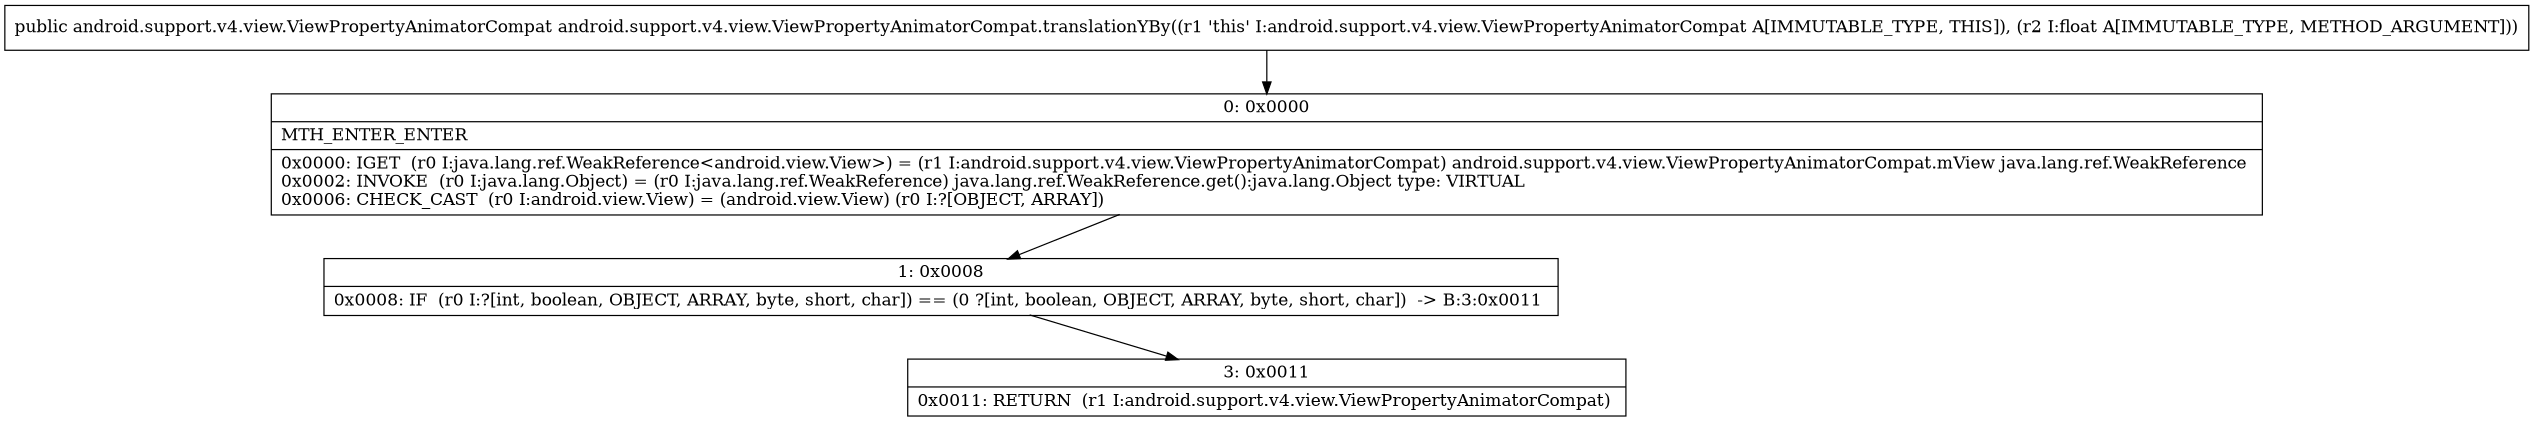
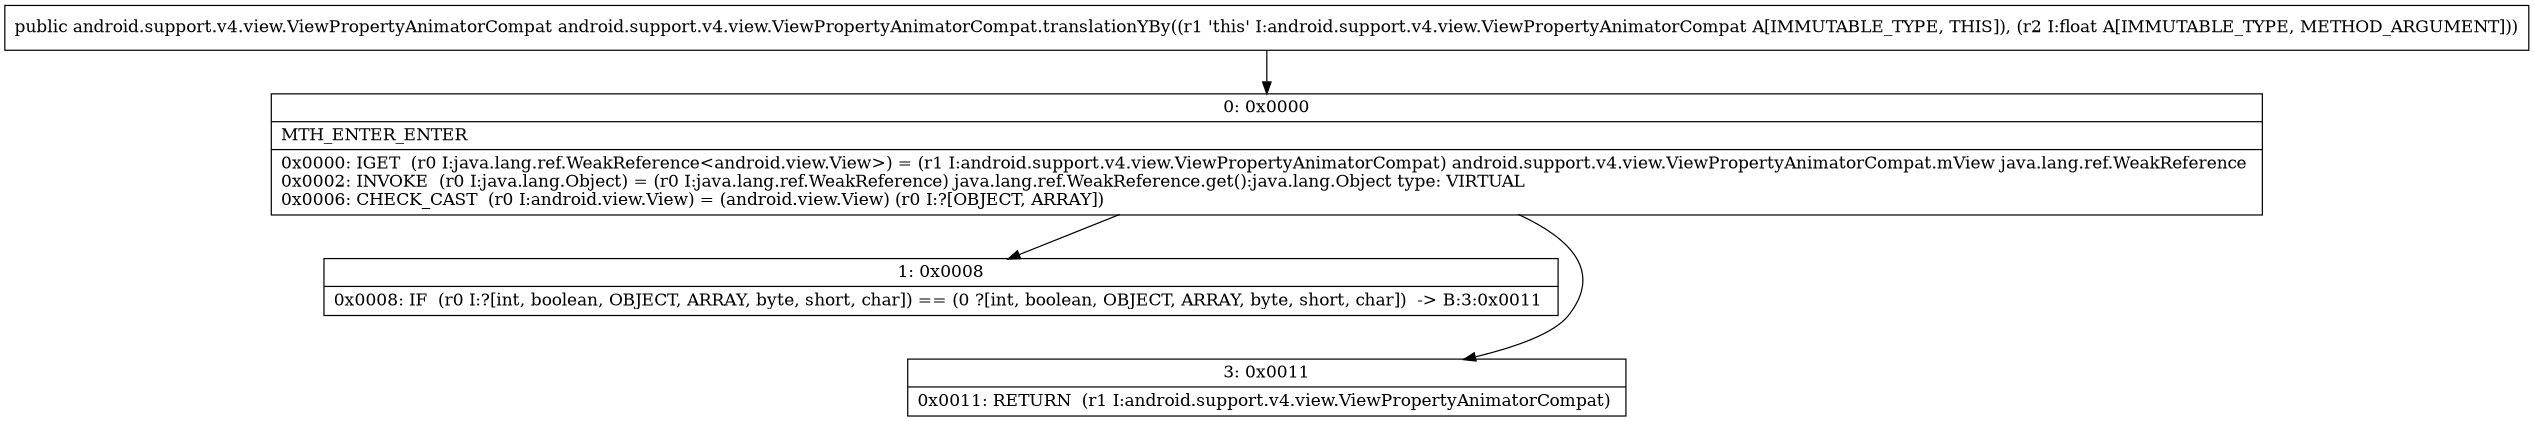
(1098, 335) -> (1577, 302)
